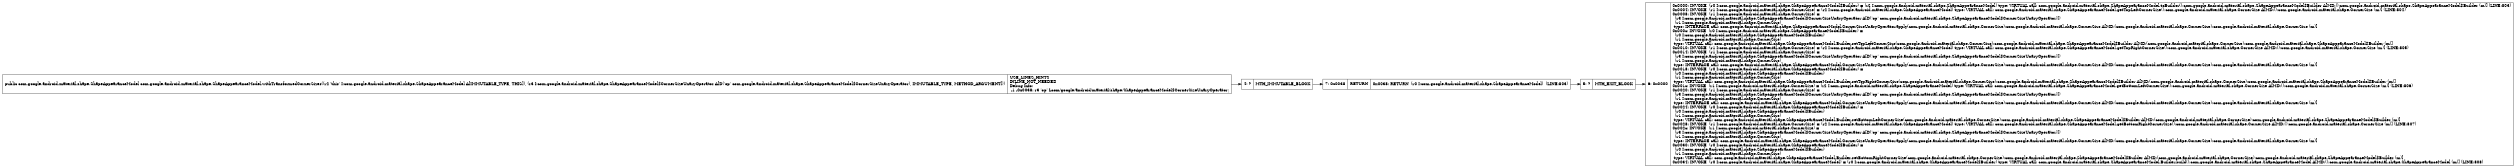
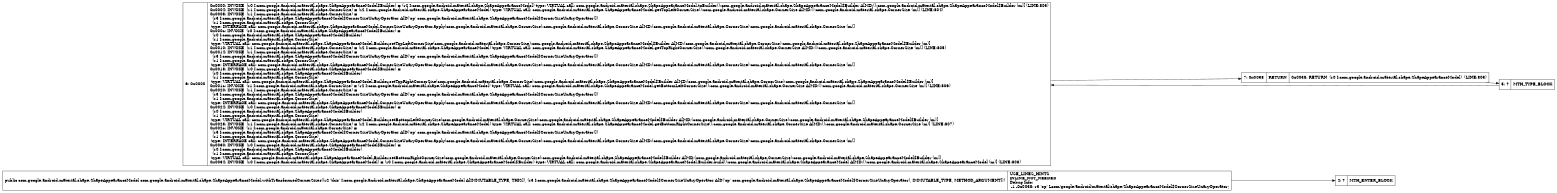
(1283, 84) -> (1371, 180)
(1316, 84) -> (1145, 80)
(1614, 84) -> (1533, 84)
